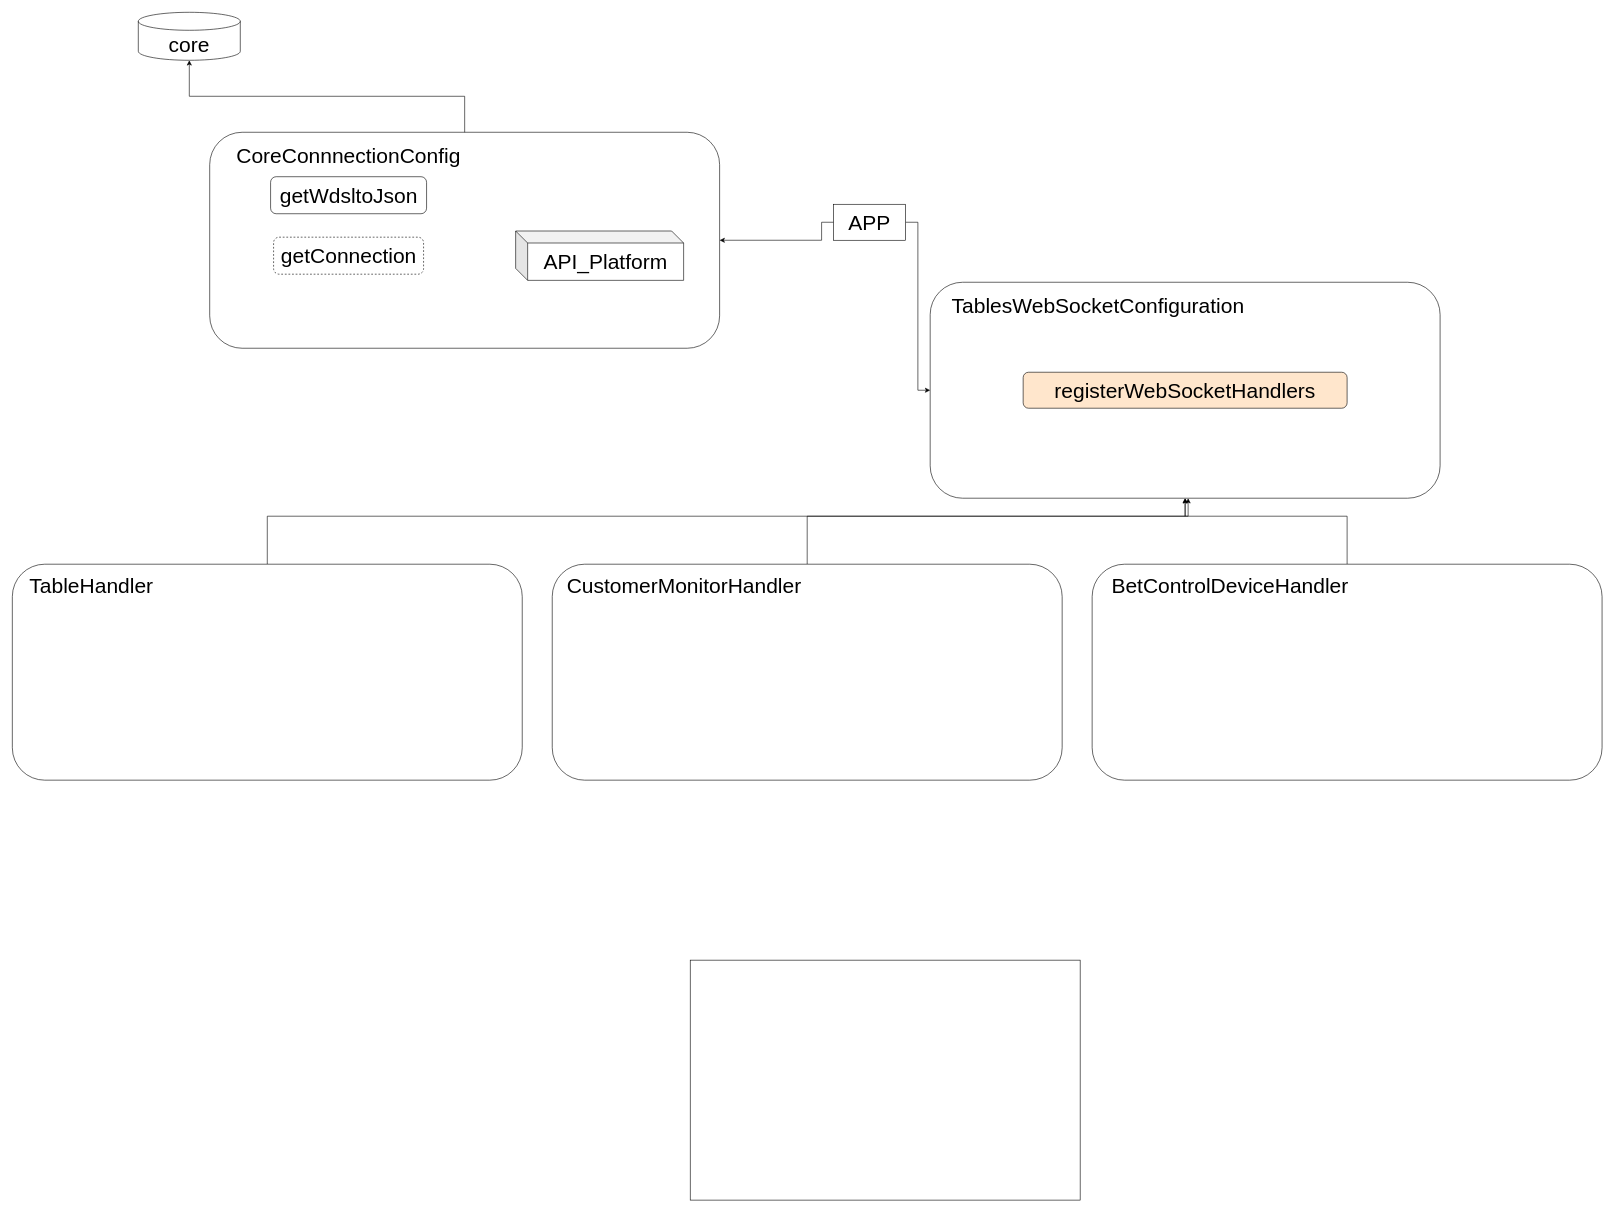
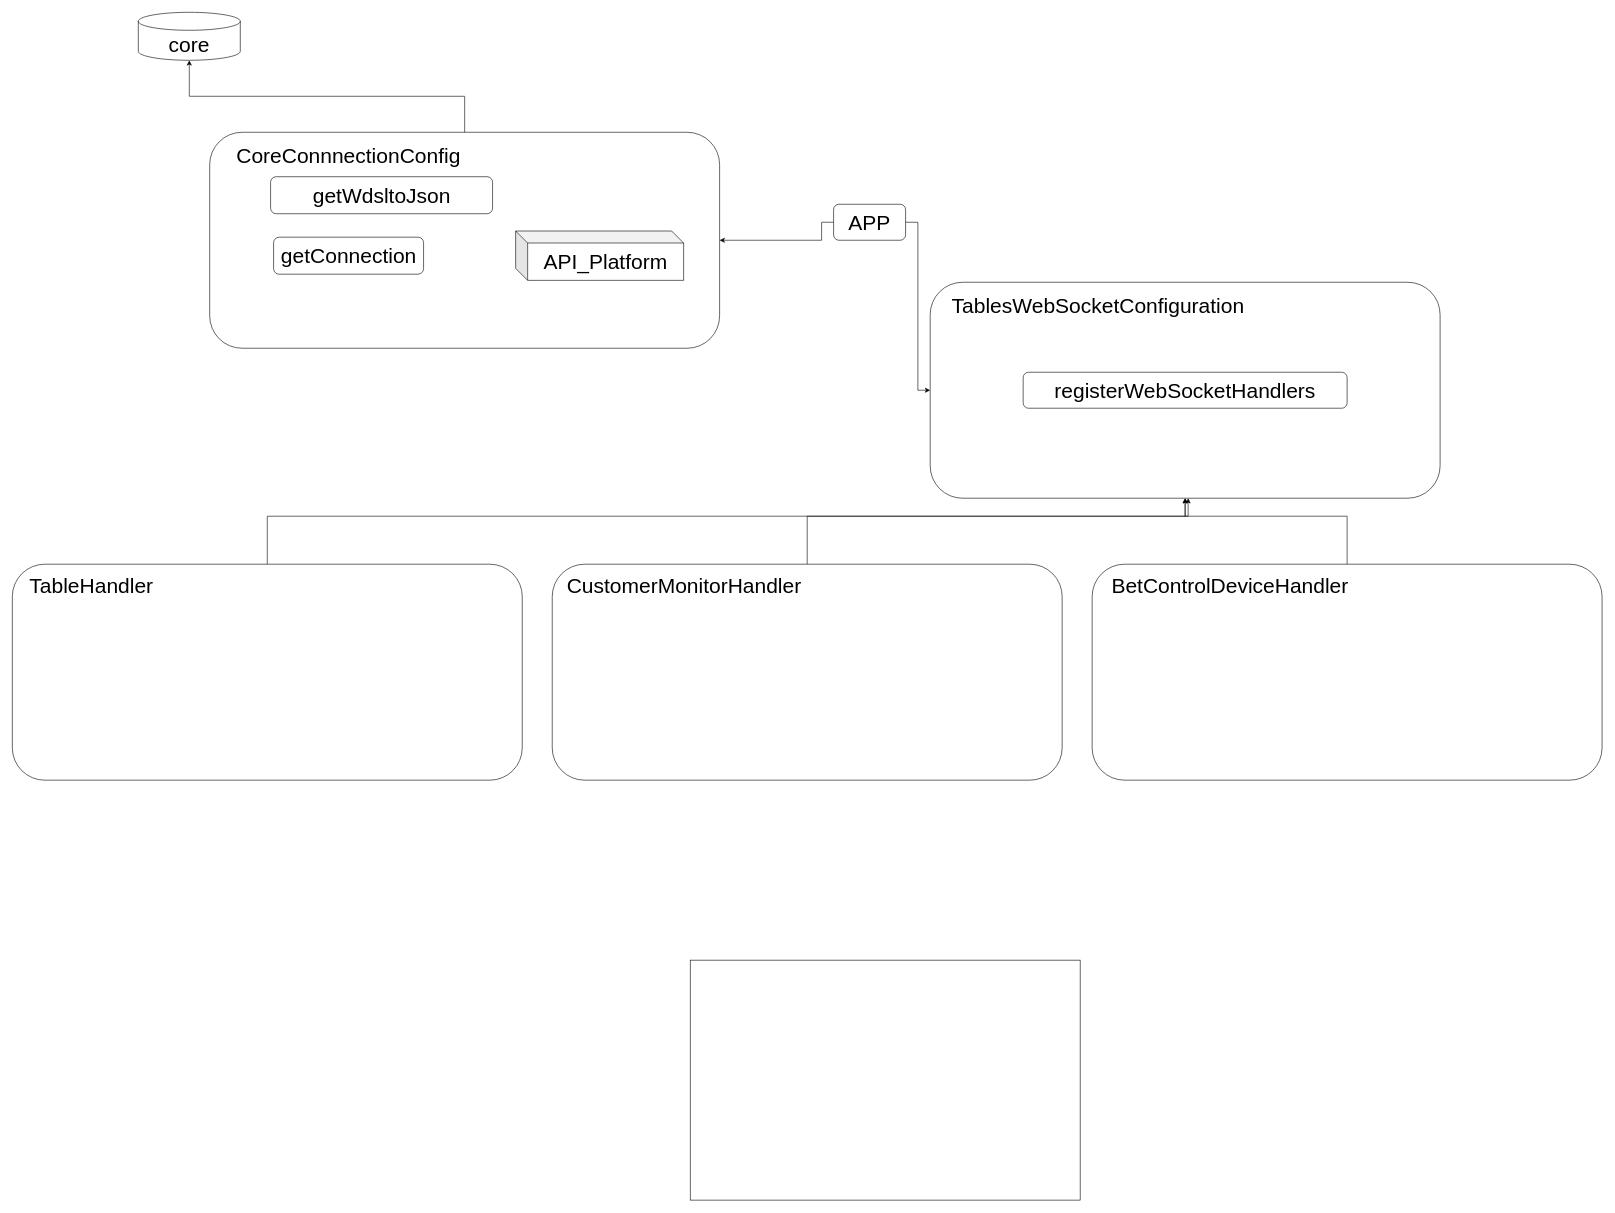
(349, 195) -> (382, 195)
(870, 222) -> (870, 222)
(349, 256) -> (349, 256)
(1185, 390) -> (1185, 390)
